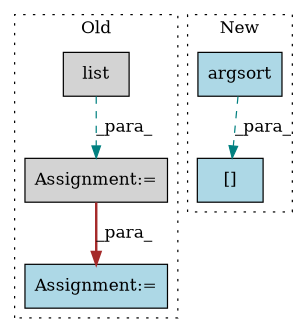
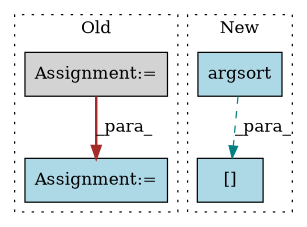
(96, 74) -> none
